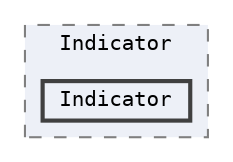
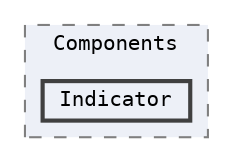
(116, 45) -> (116, 45)
